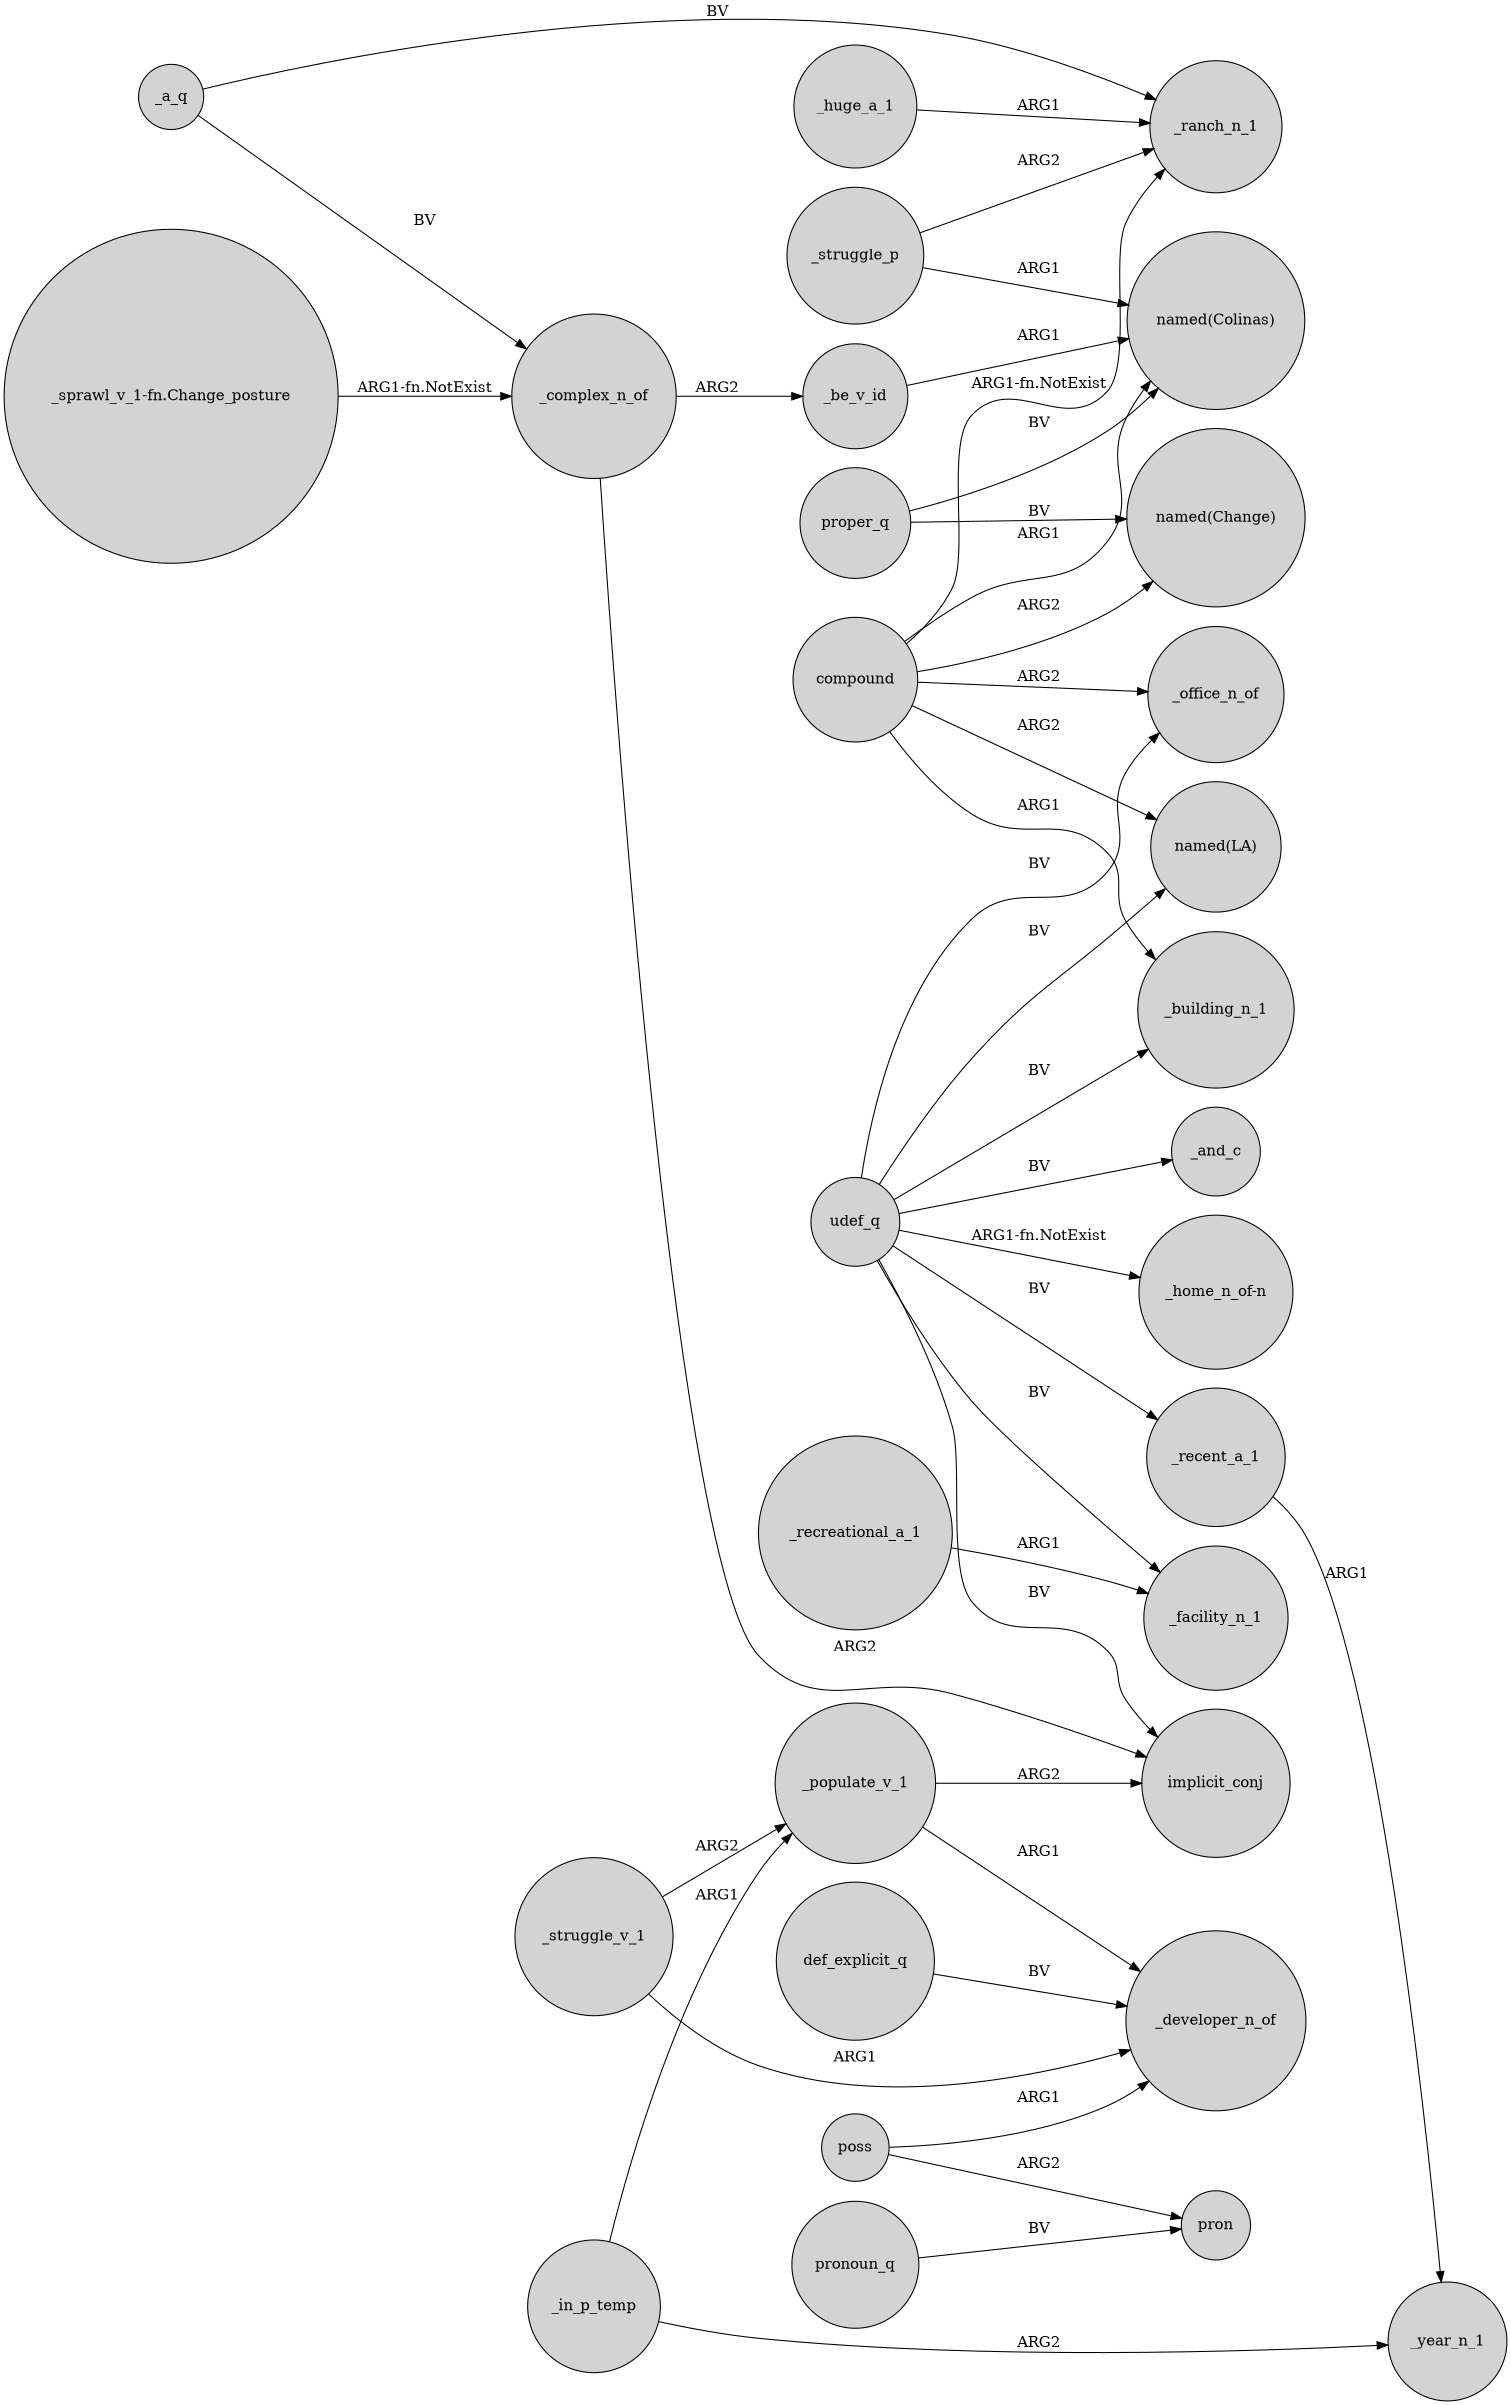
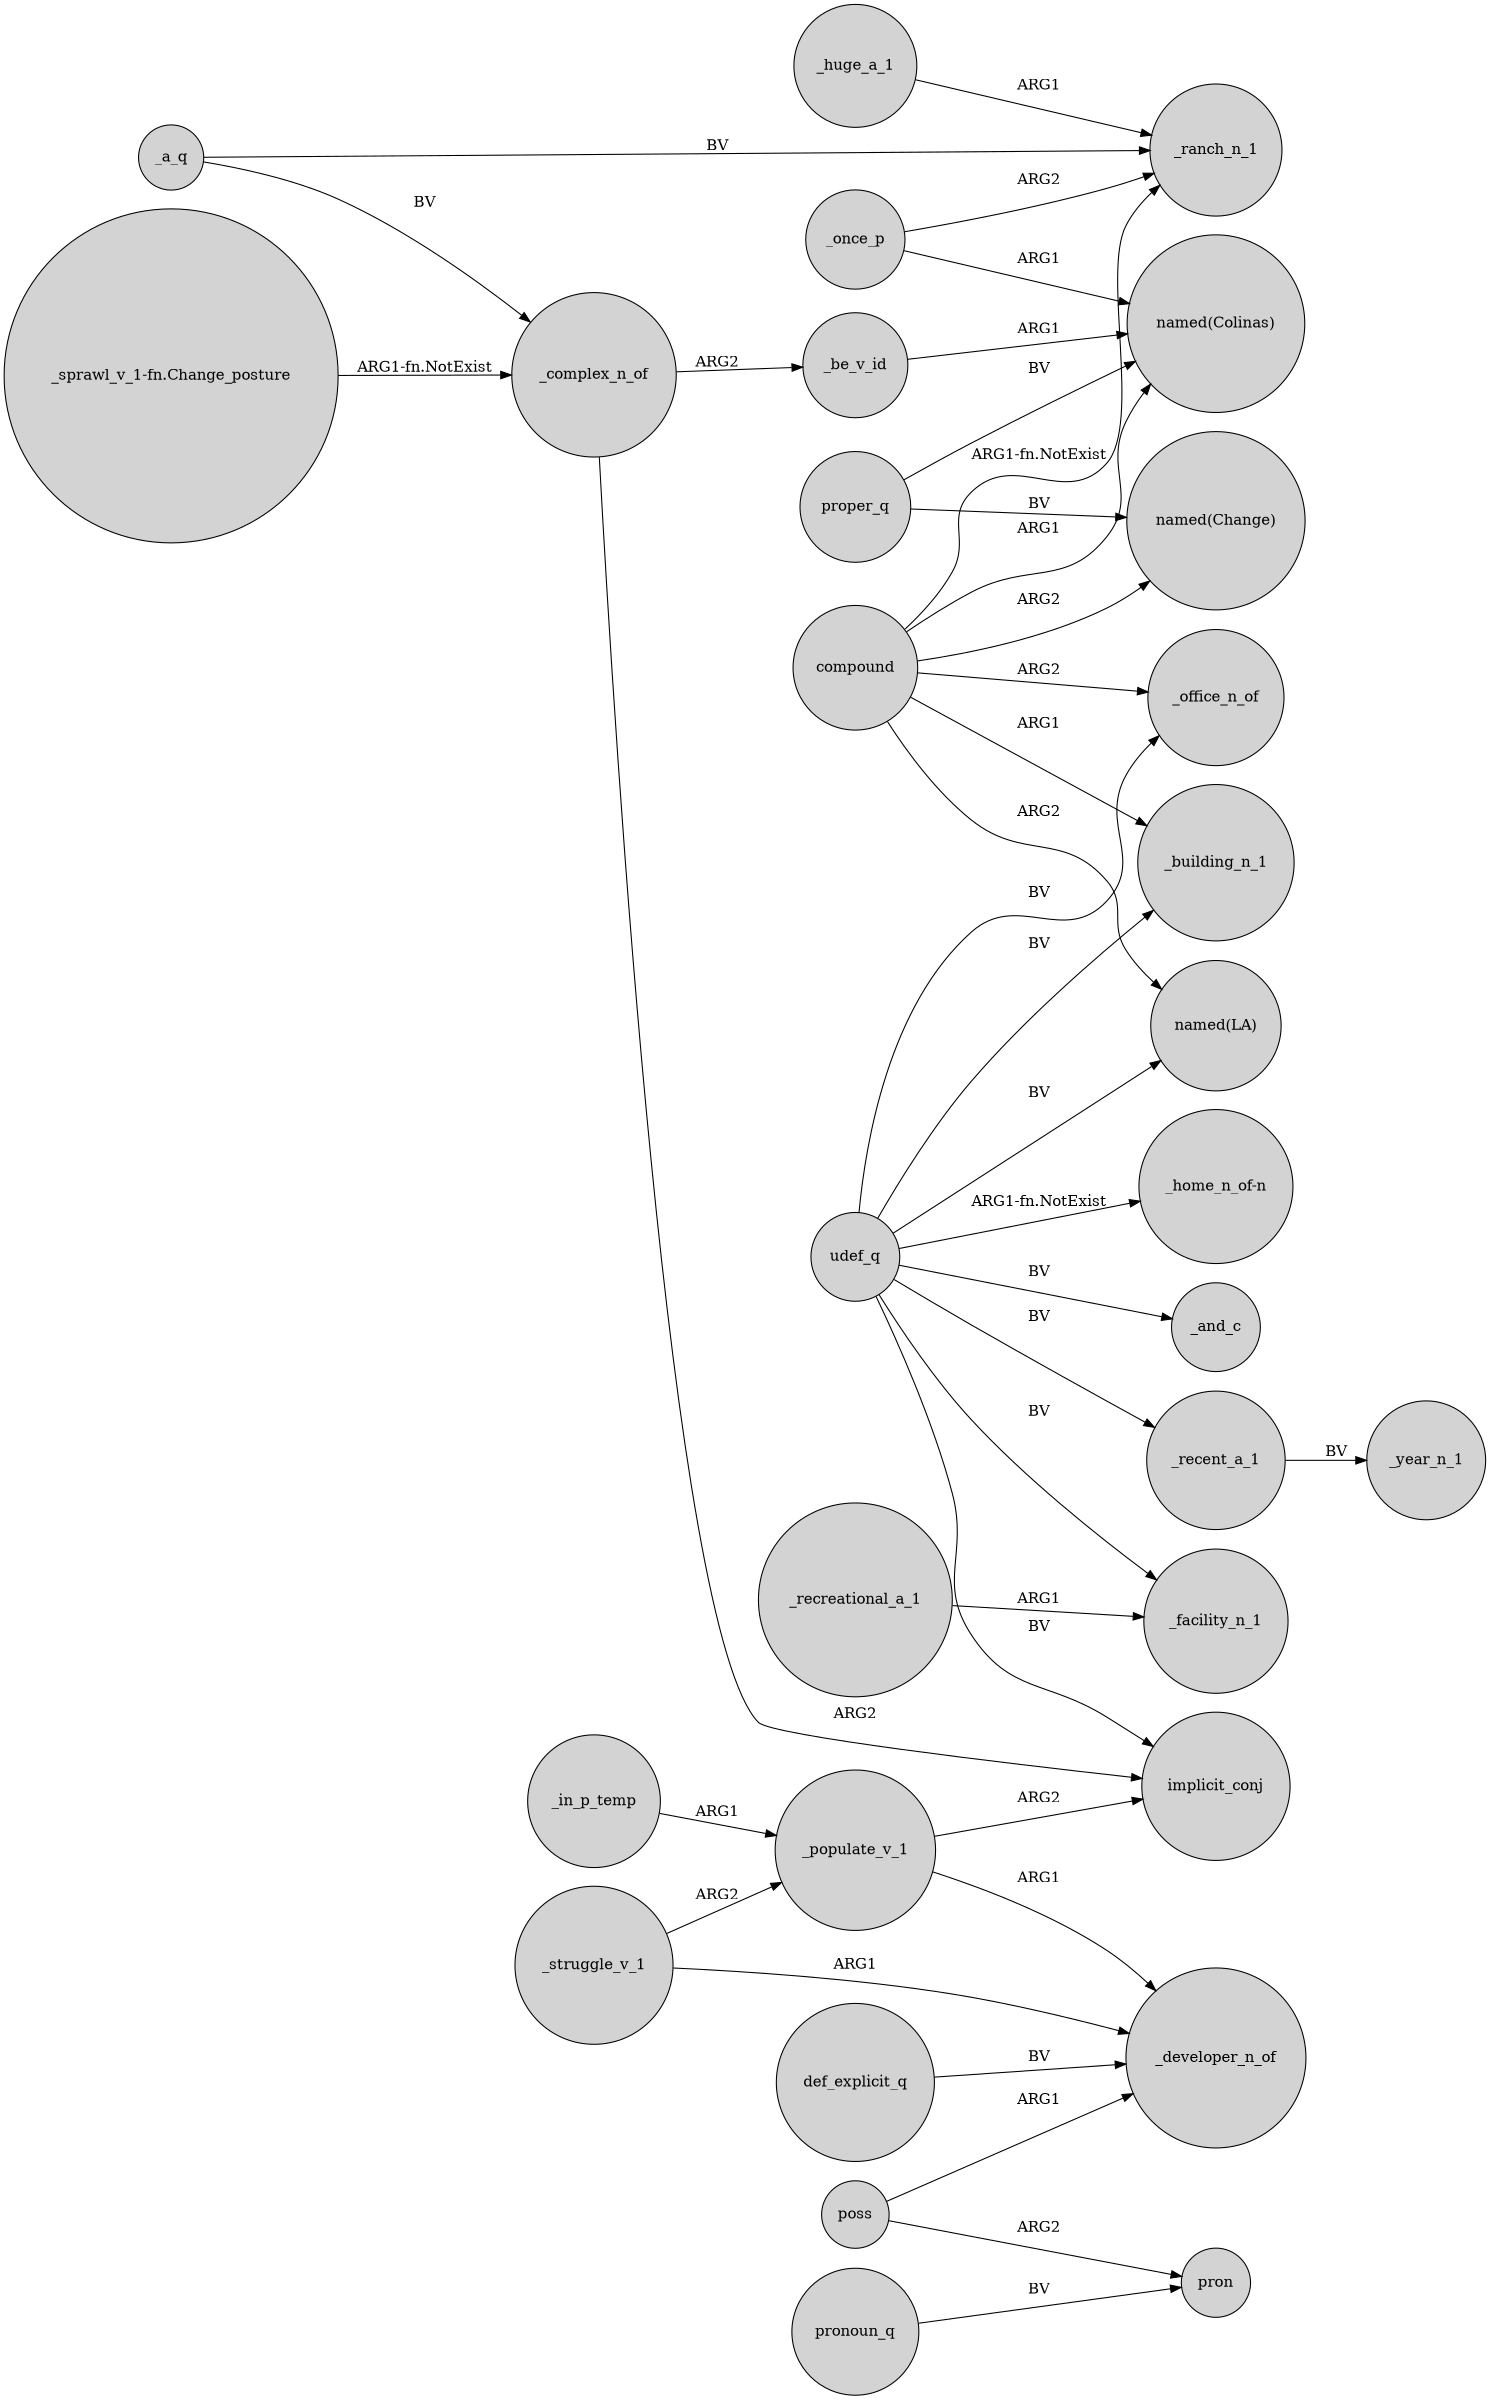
(855, 256) -> (855, 239)
(1347, 1574) -> (1336, 1452)
(1017, 2352) -> none
